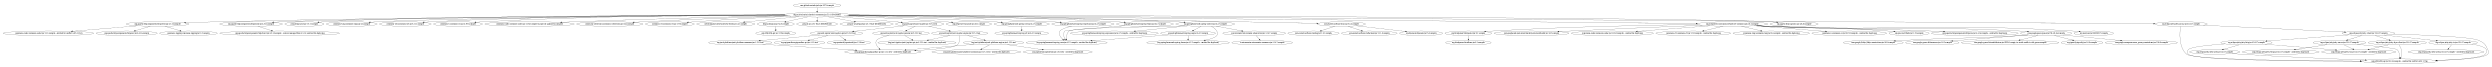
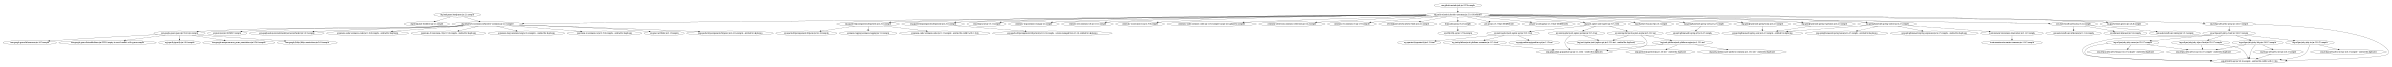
(1591, 27) -> (472, 19)
(1188, 33) -> none
